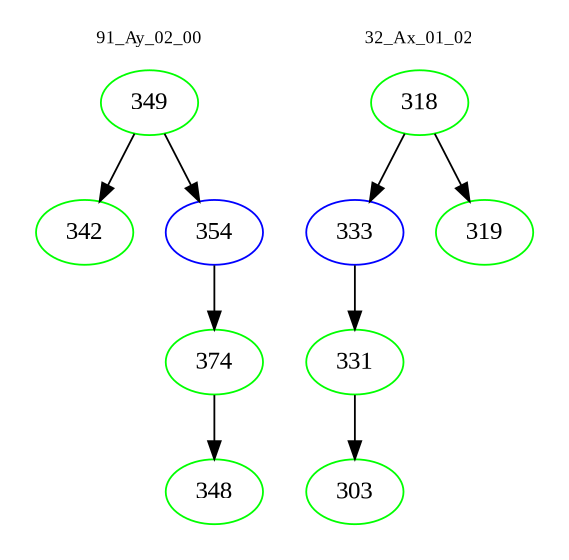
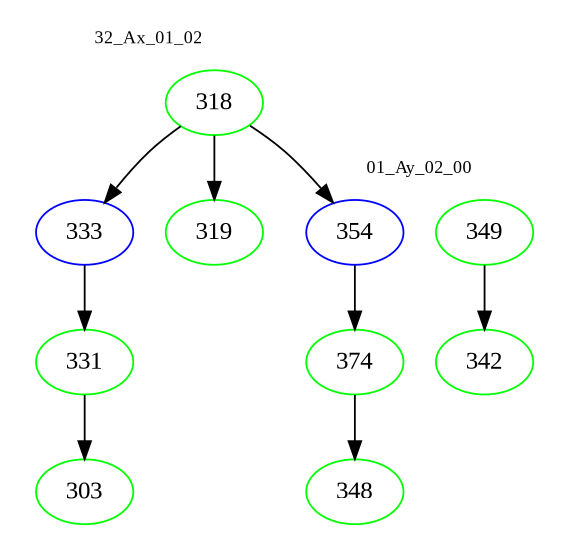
(150, 39) -> (420, 168)
(178, 159) -> (303, 169)
